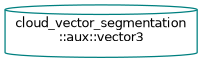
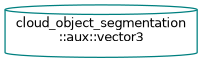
(101, 31) -> (101, 31)
